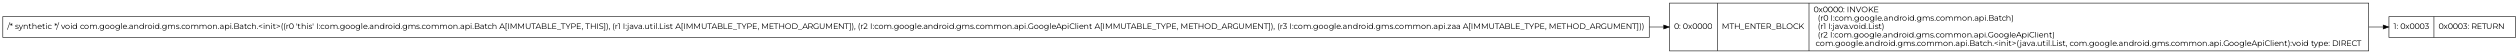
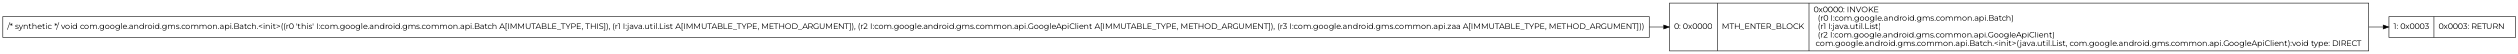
(1849, 27) -> (1848, 27)
